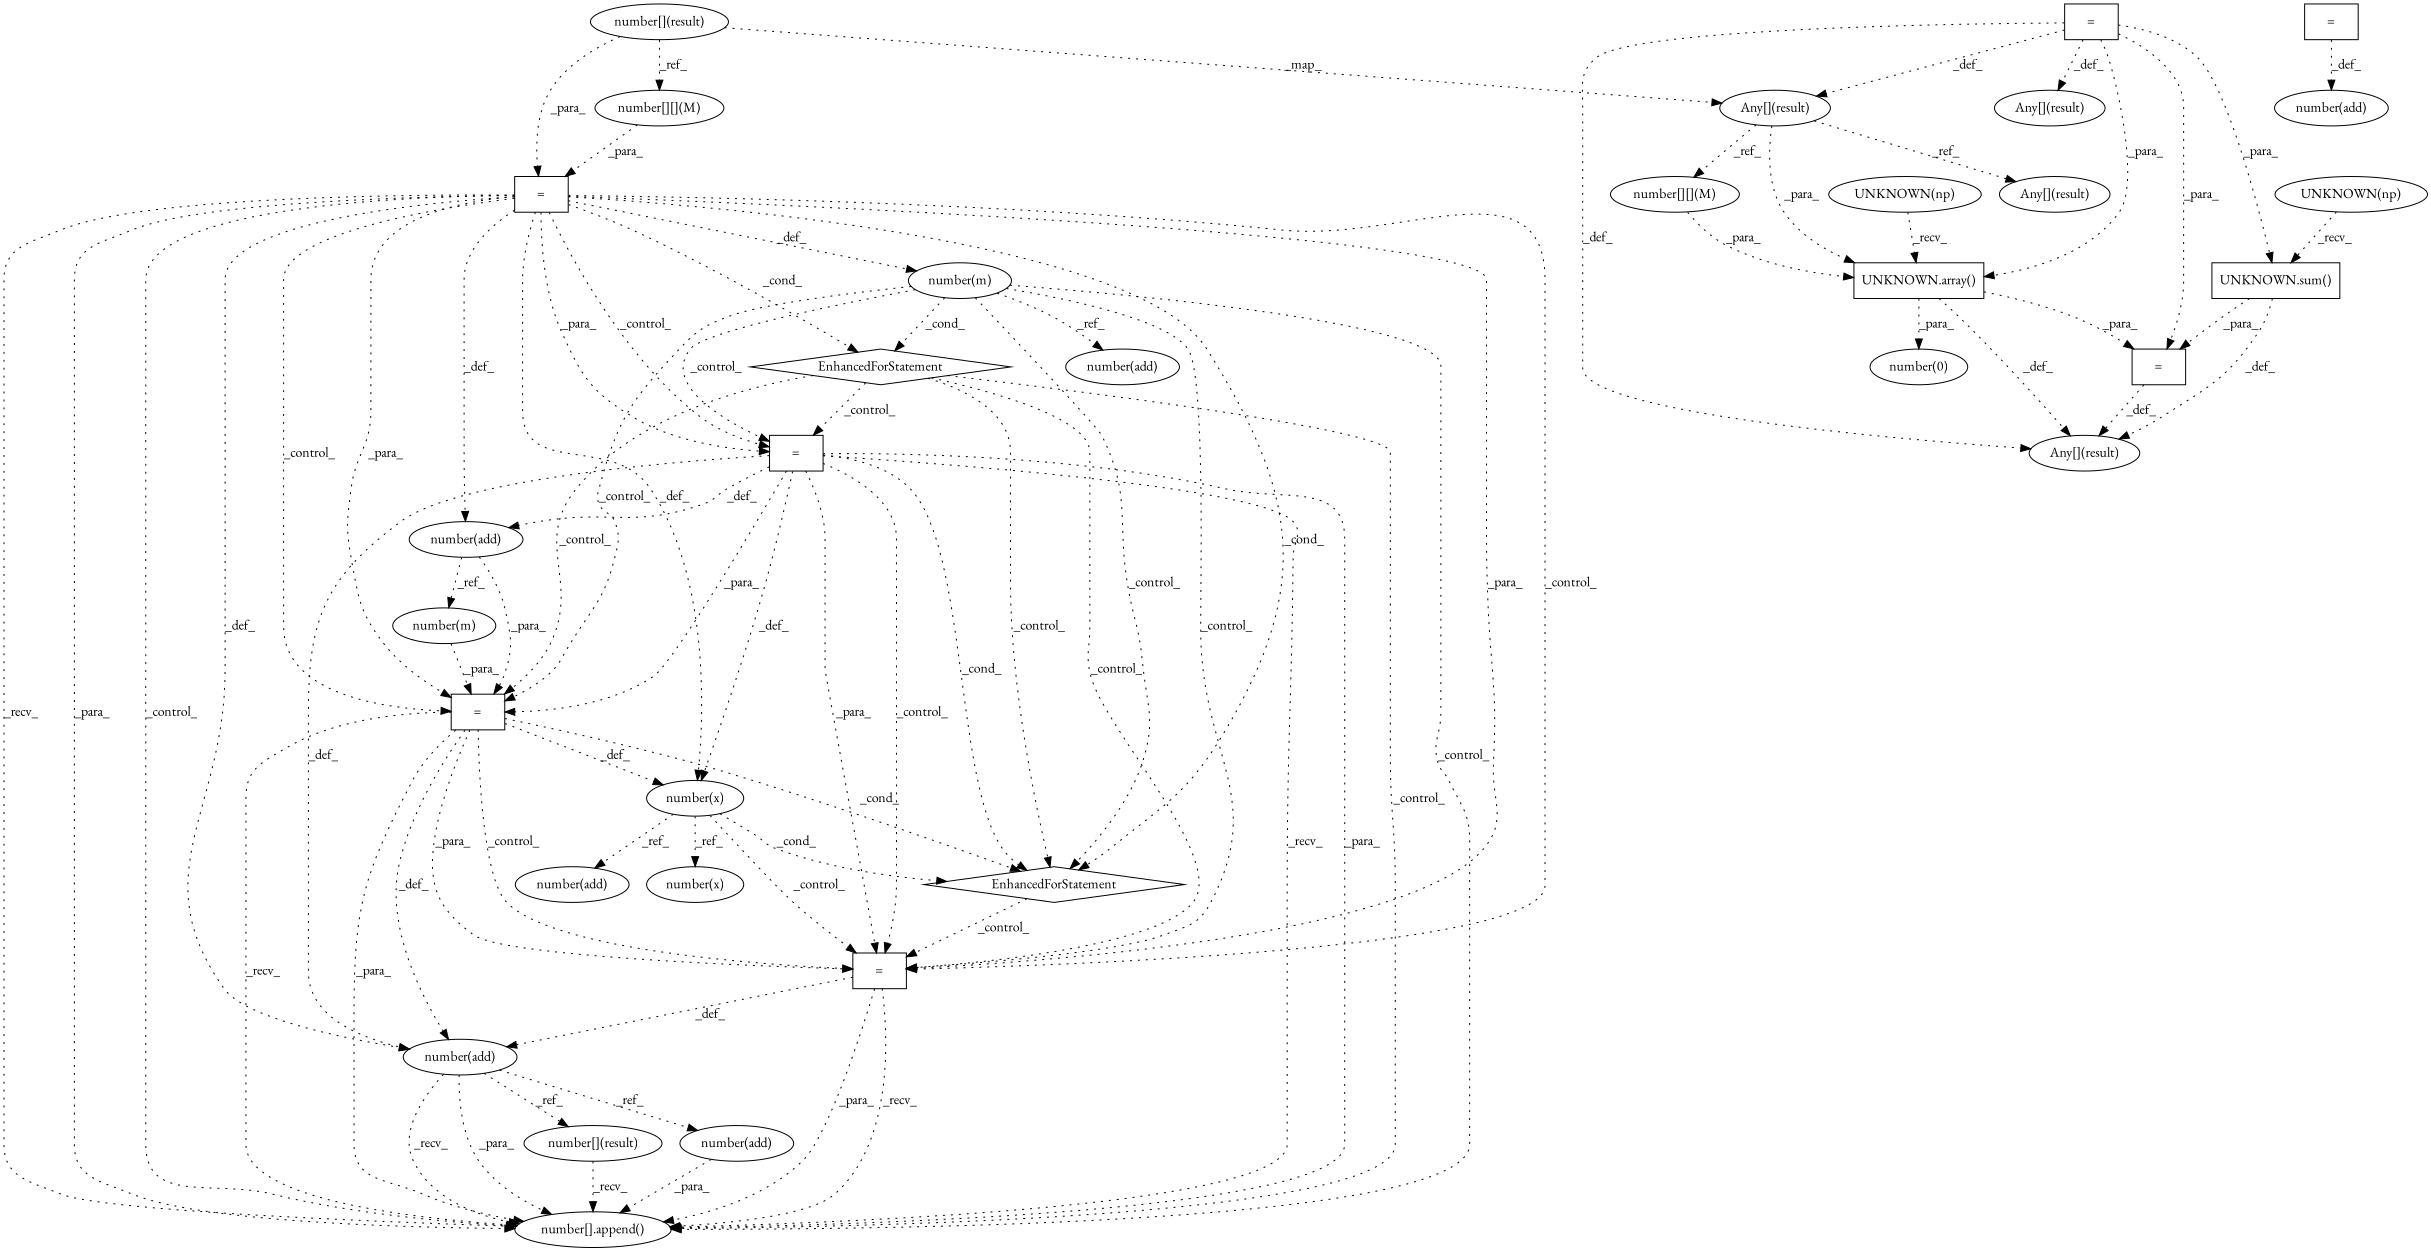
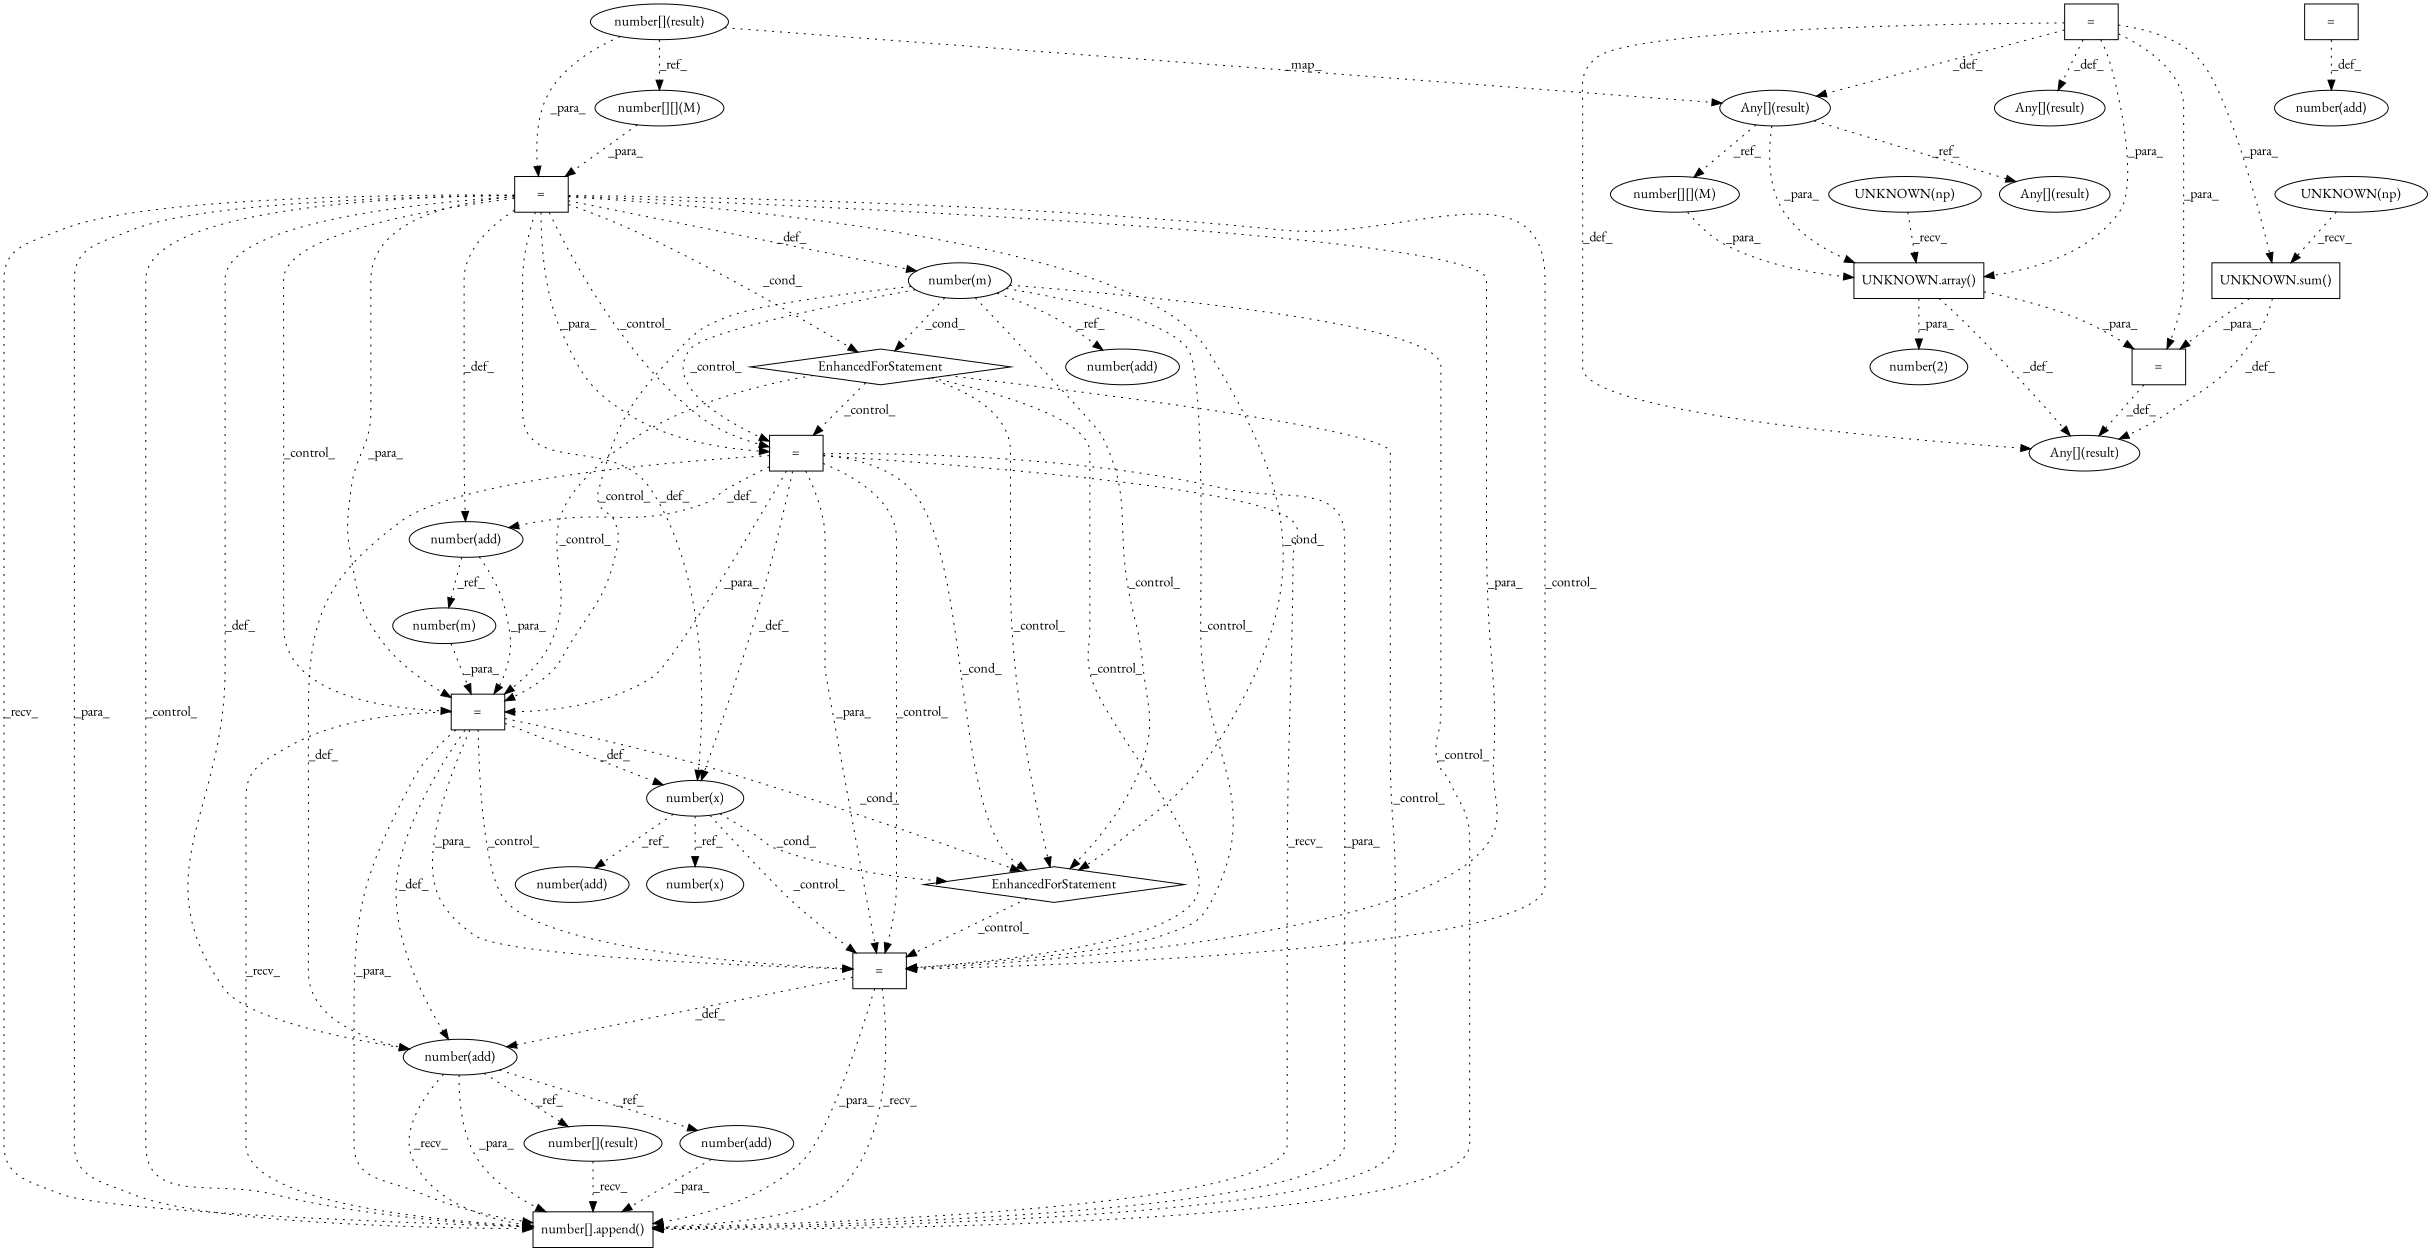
(1919, 367) -> (1919, 367)
(593, 1230) -> (593, 1230)
